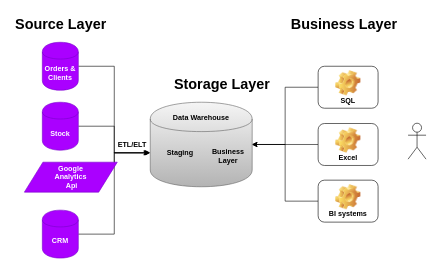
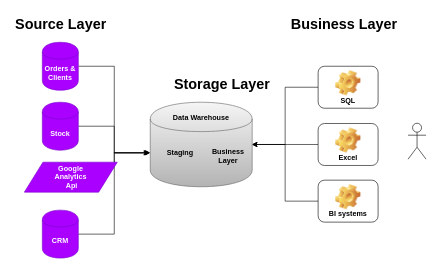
(132, 145) -> none
